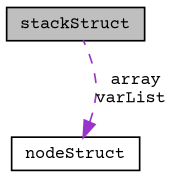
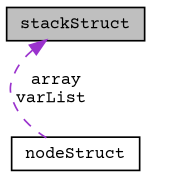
(96, 81) -> (12, 97)
